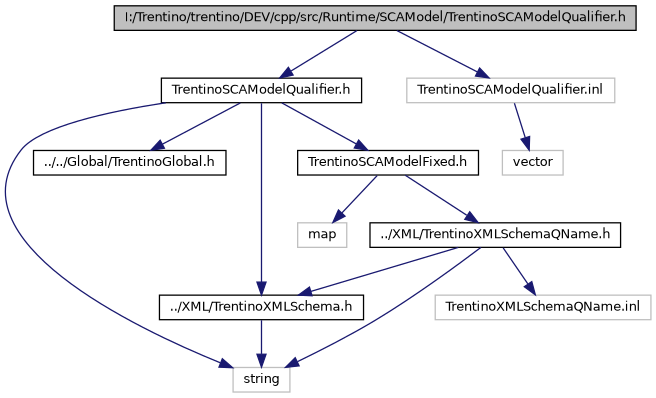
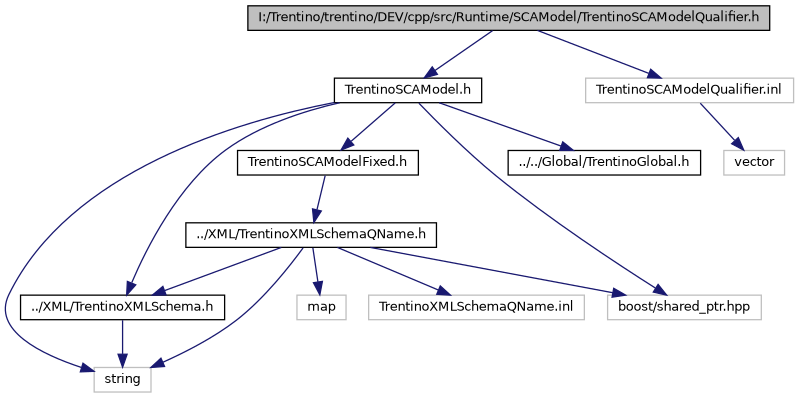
(261, 90) -> (408, 90)
(360, 194) -> (315, 265)
none -> (684, 307)
